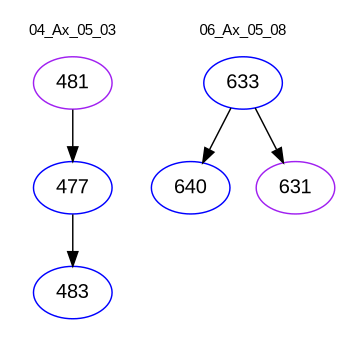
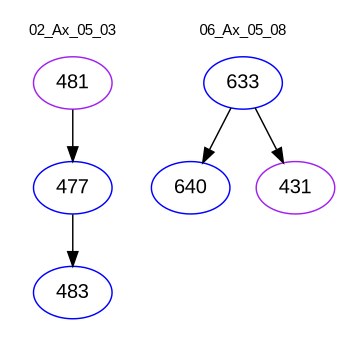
(73, 31) -> (73, 31)
(295, 188) -> (295, 188)
